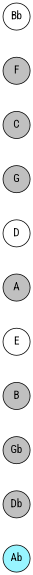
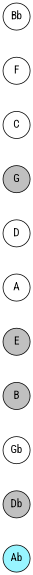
(17, 71) -> (17, 71)
(17, 125) -> (17, 125)
(17, 288) -> (17, 288)
(17, 342) -> (17, 342)
(17, 450) -> (17, 450)
